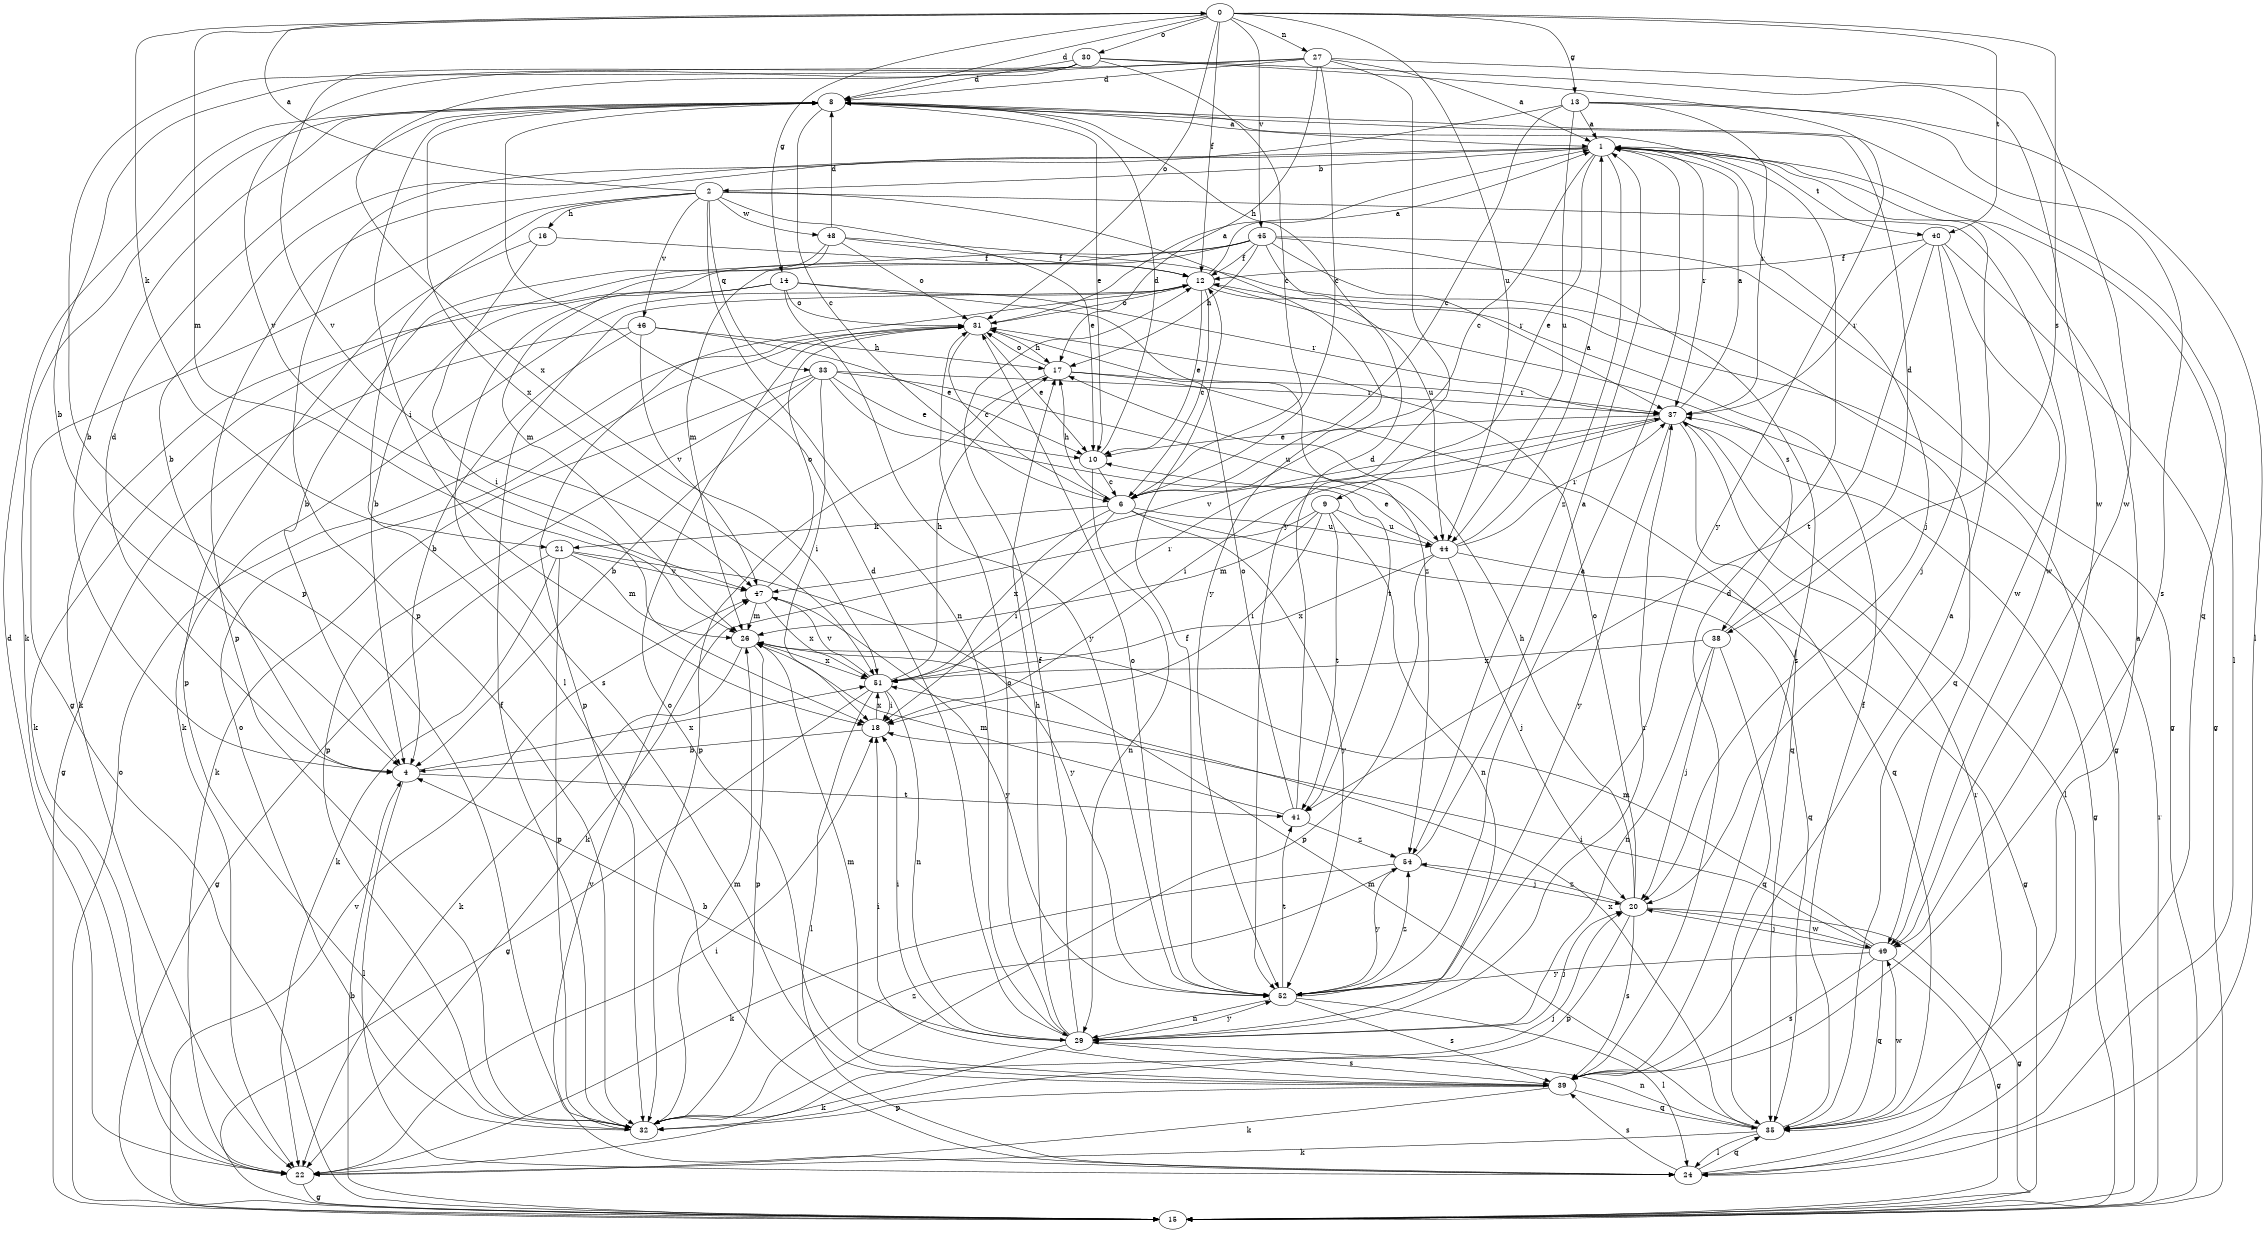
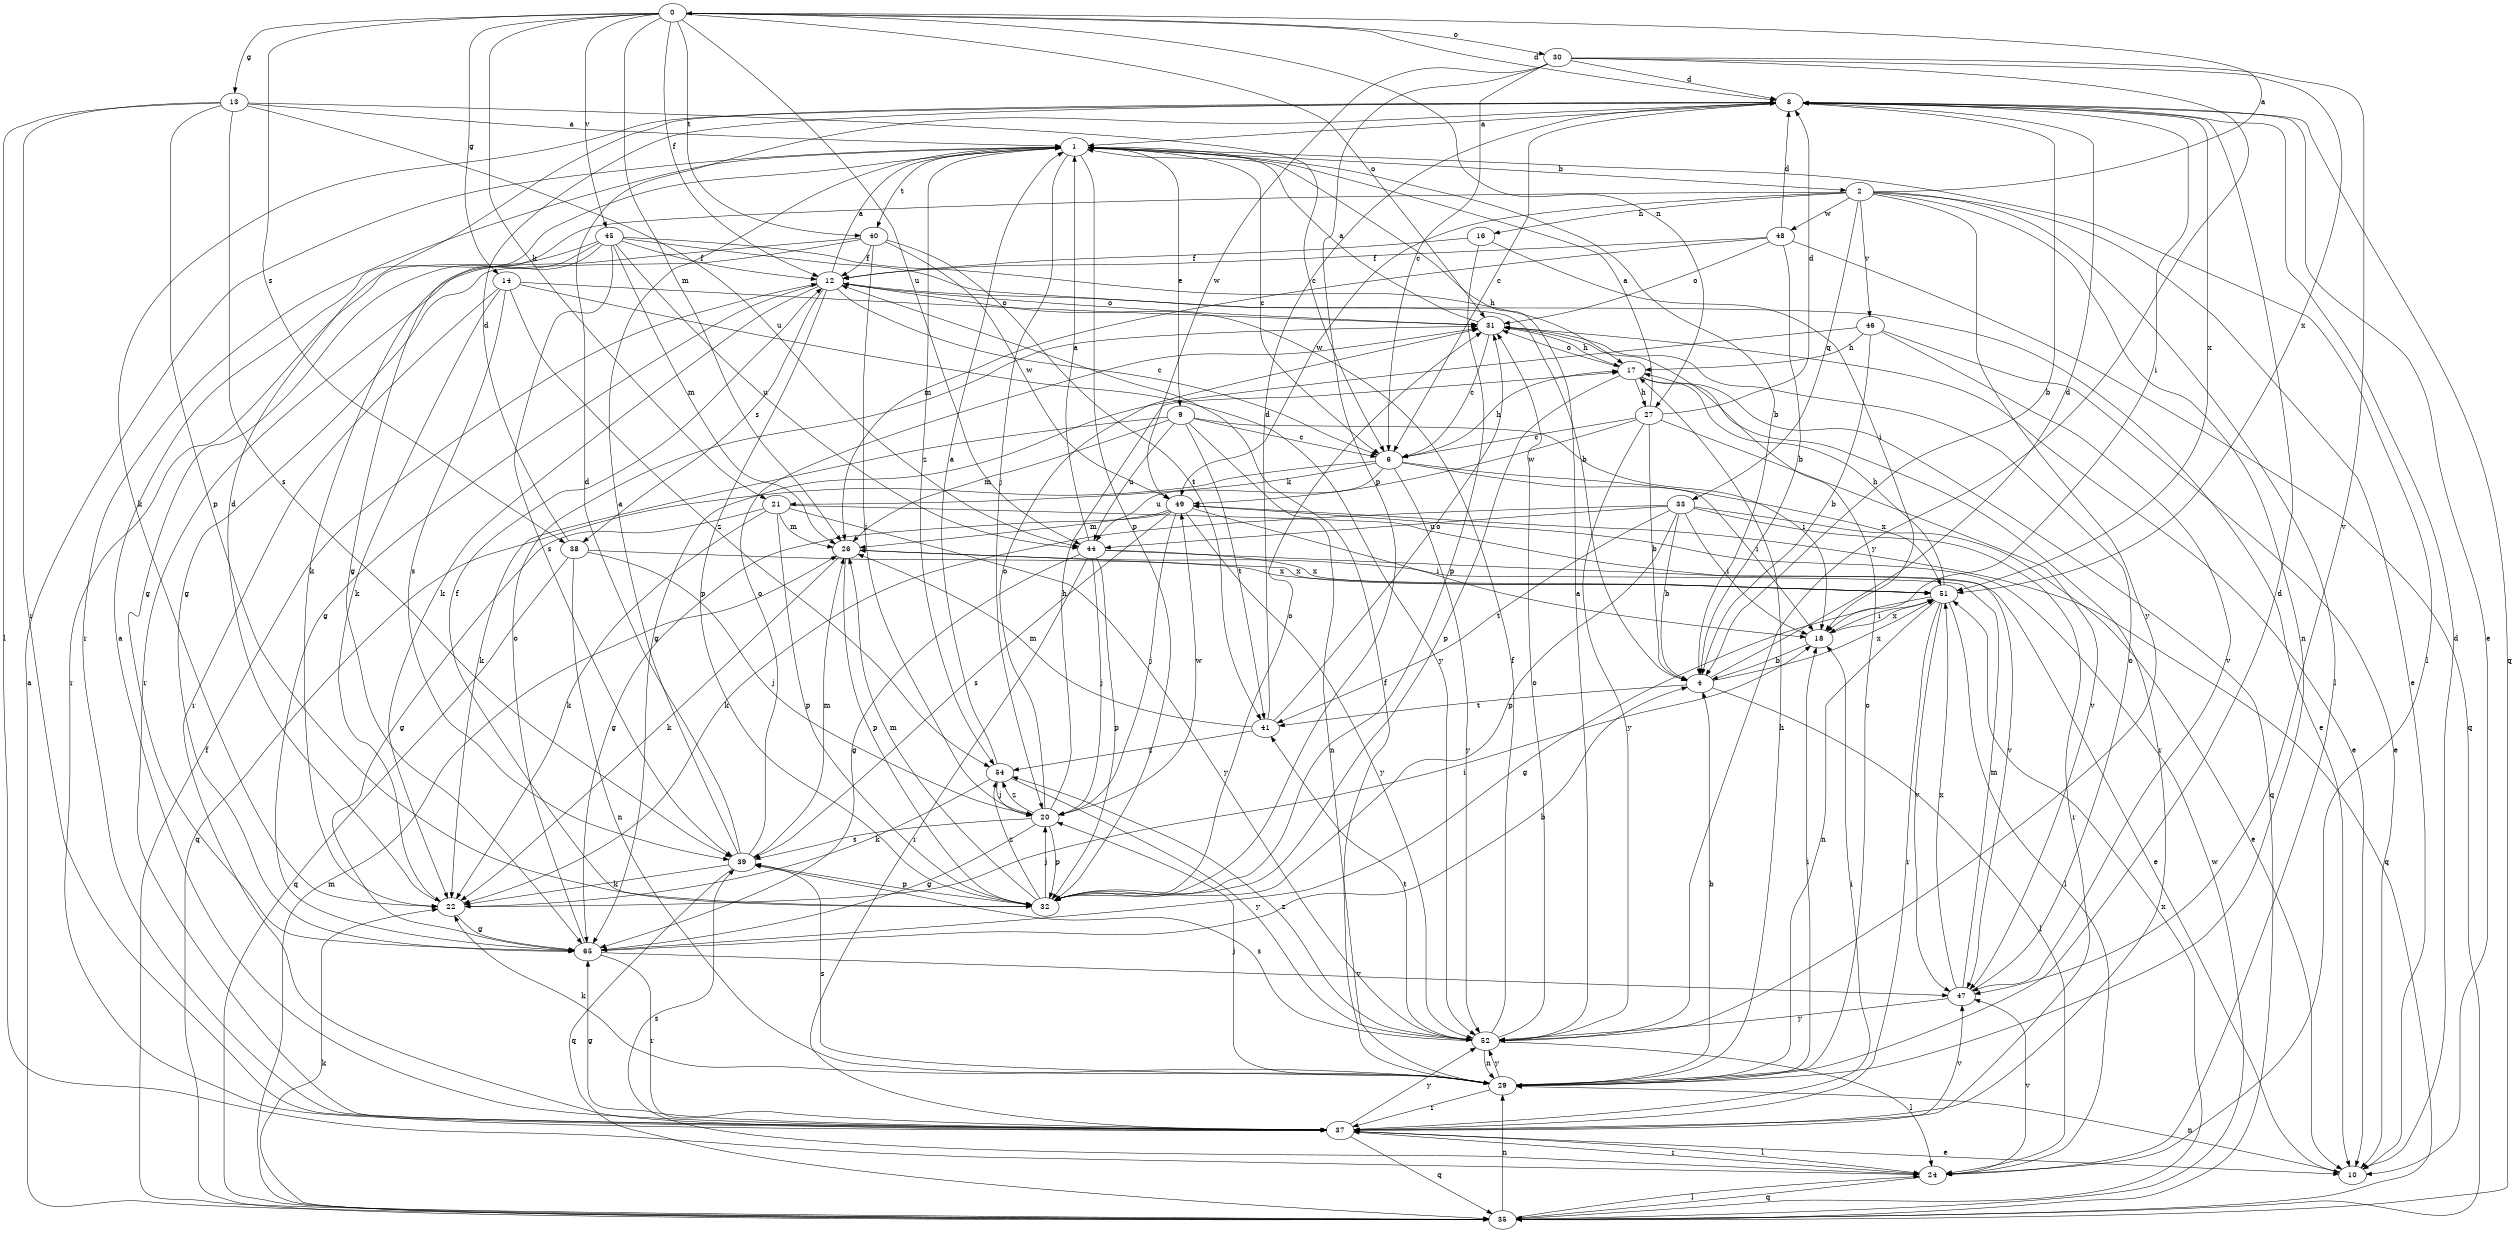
(1197, 241) -> (1639, 391)
(1106, 480) -> (1273, 436)
(1083, 1053) -> none
(1173, 1220) -> (588, 952)
